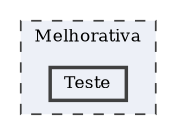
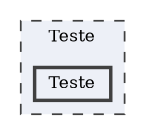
(88, 37) -> (73, 37)
